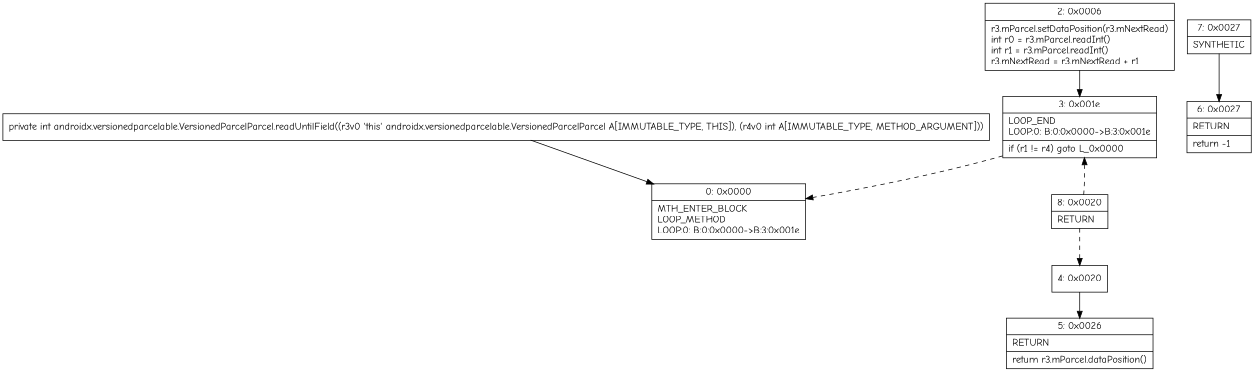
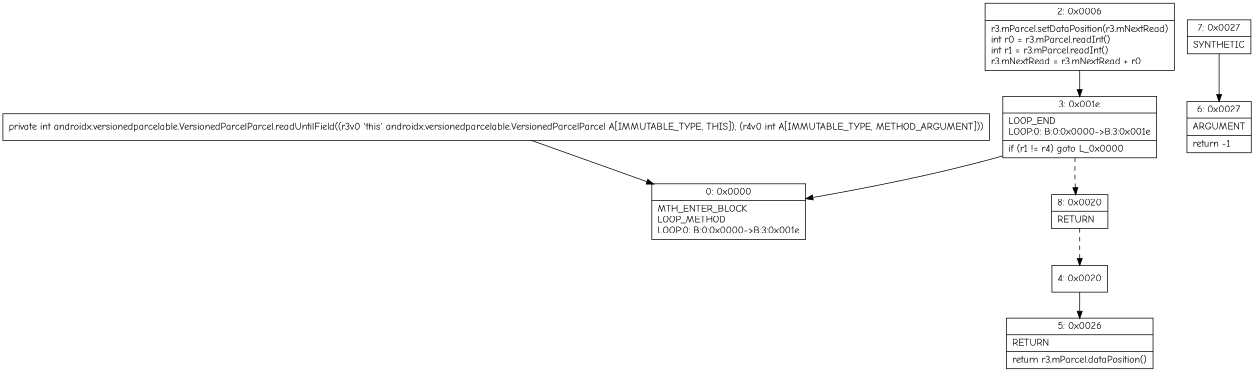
(1065, 61) -> (1066, 61)
(1212, 126) -> (1219, 126)
(908, 179) -> (908, 179)
(1084, 180) -> (1075, 173)
